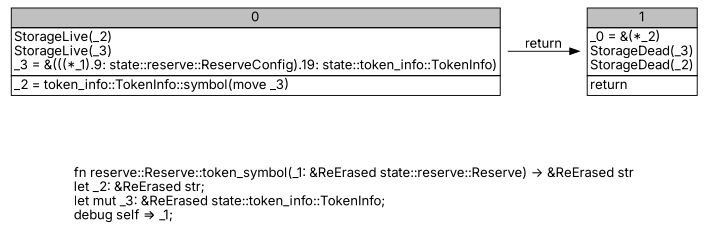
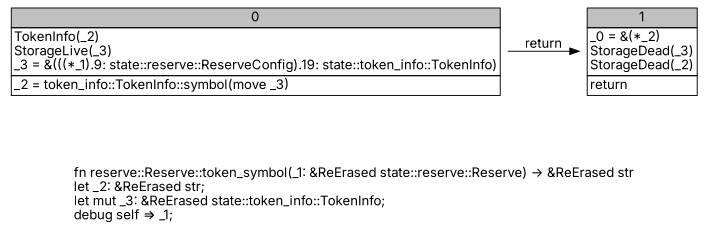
(63, 37) -> (57, 37)
